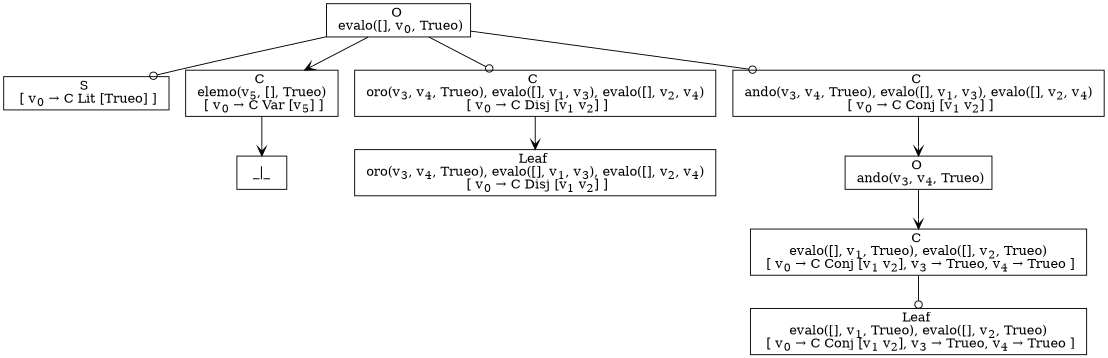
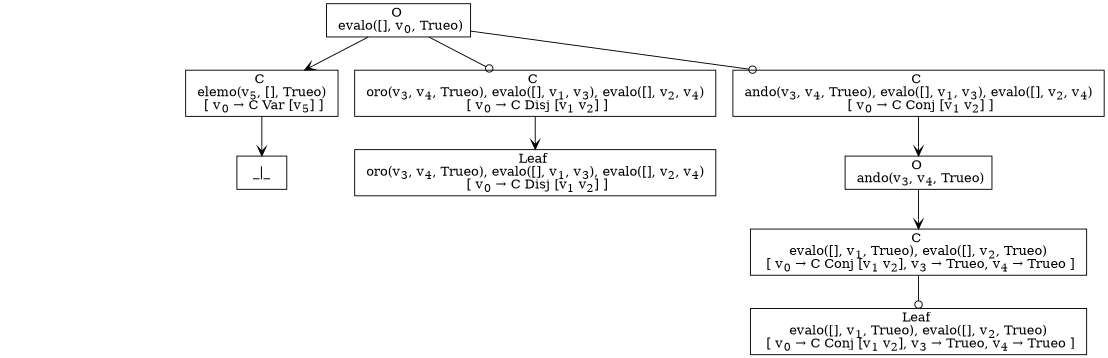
(86, 93) -> none
